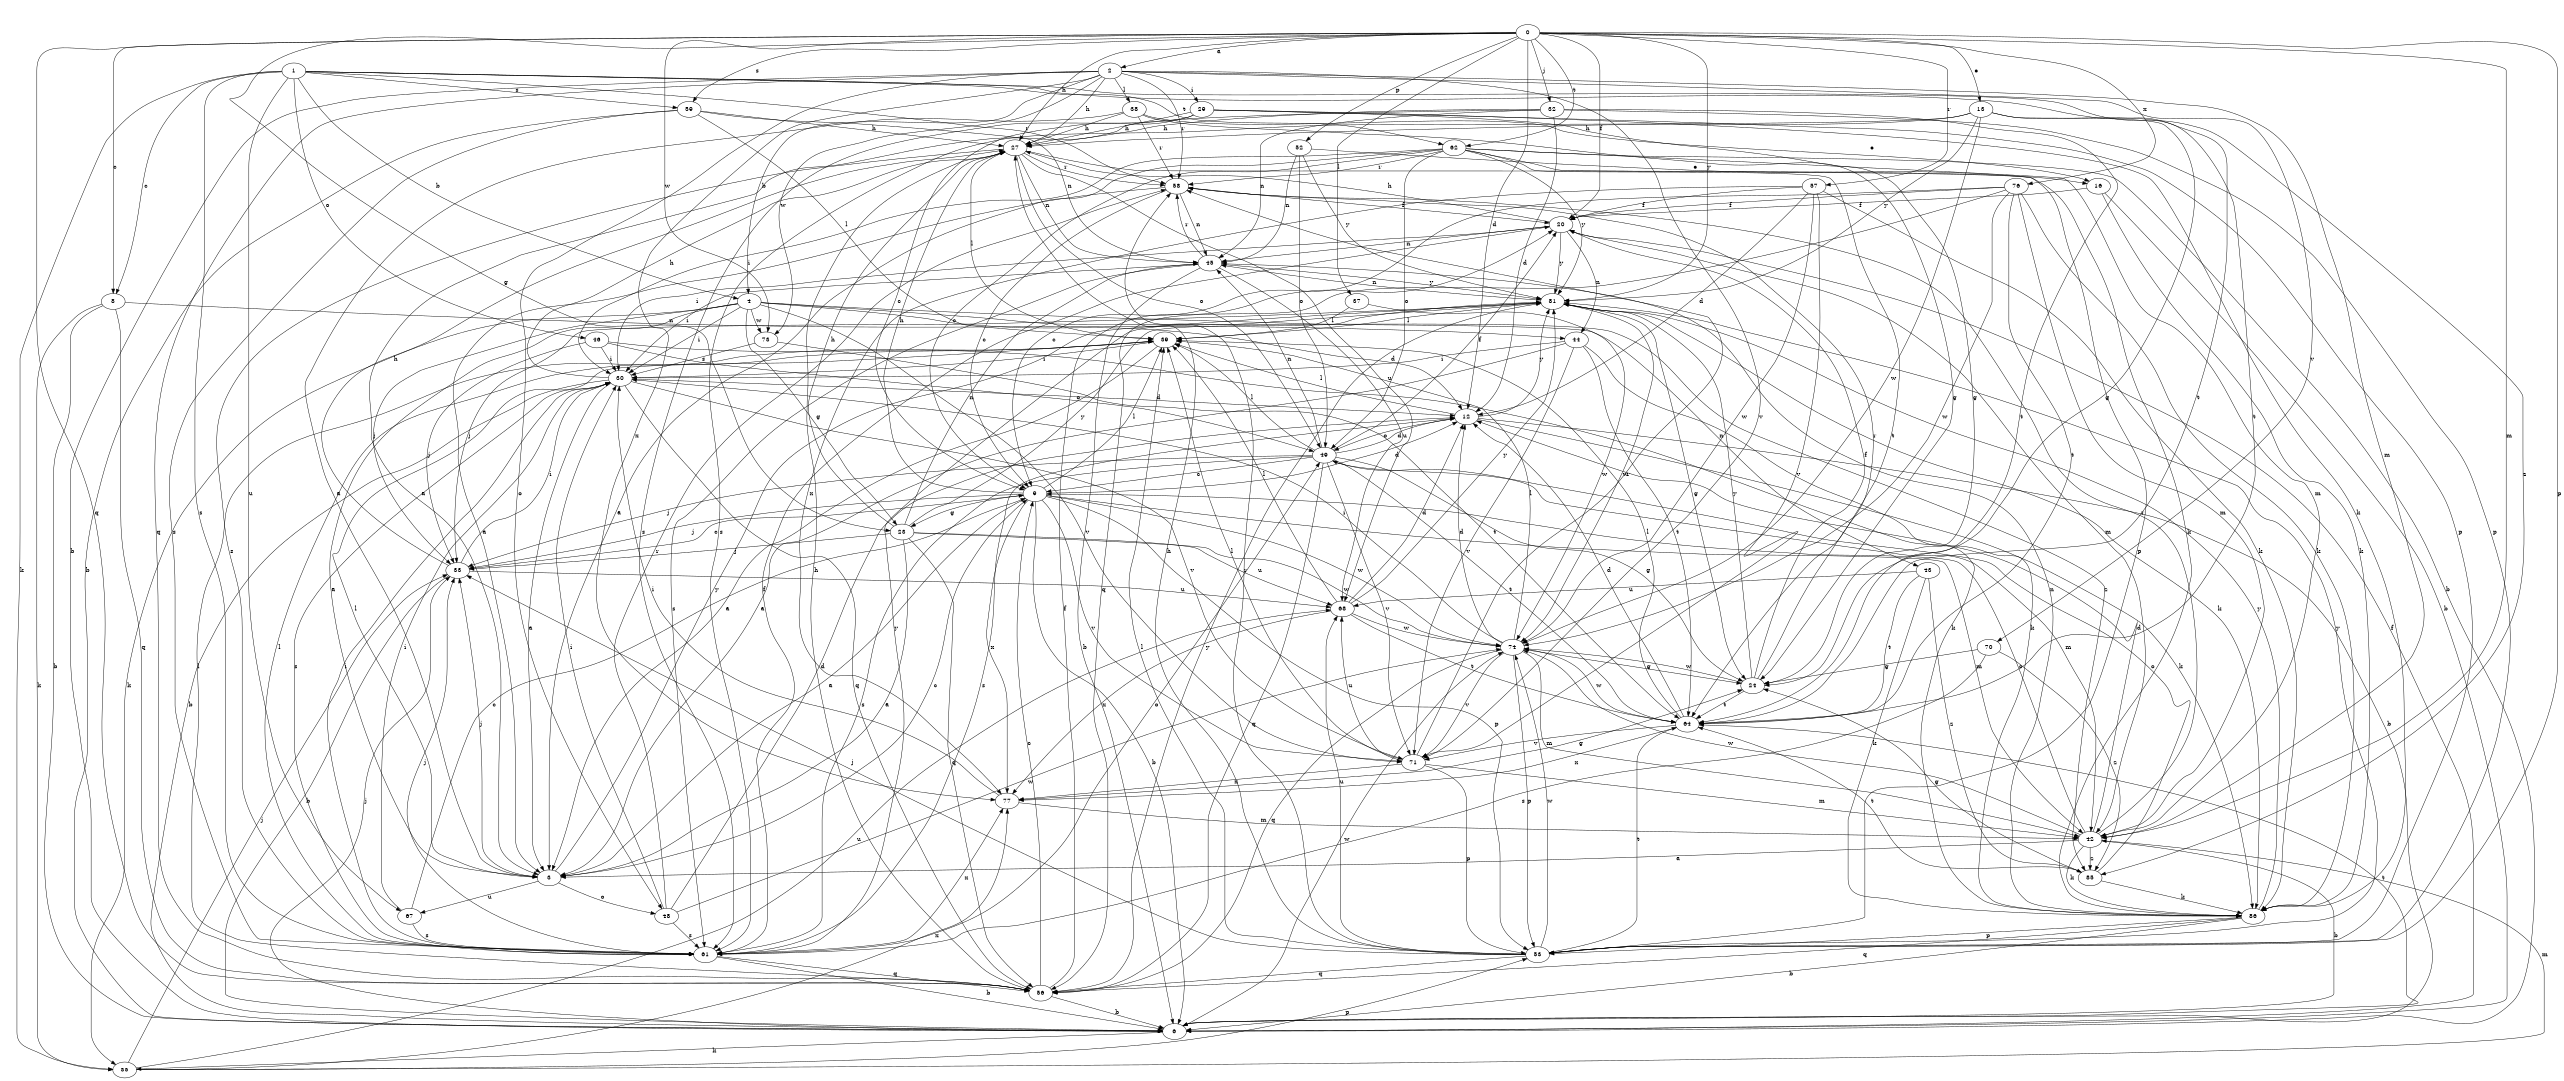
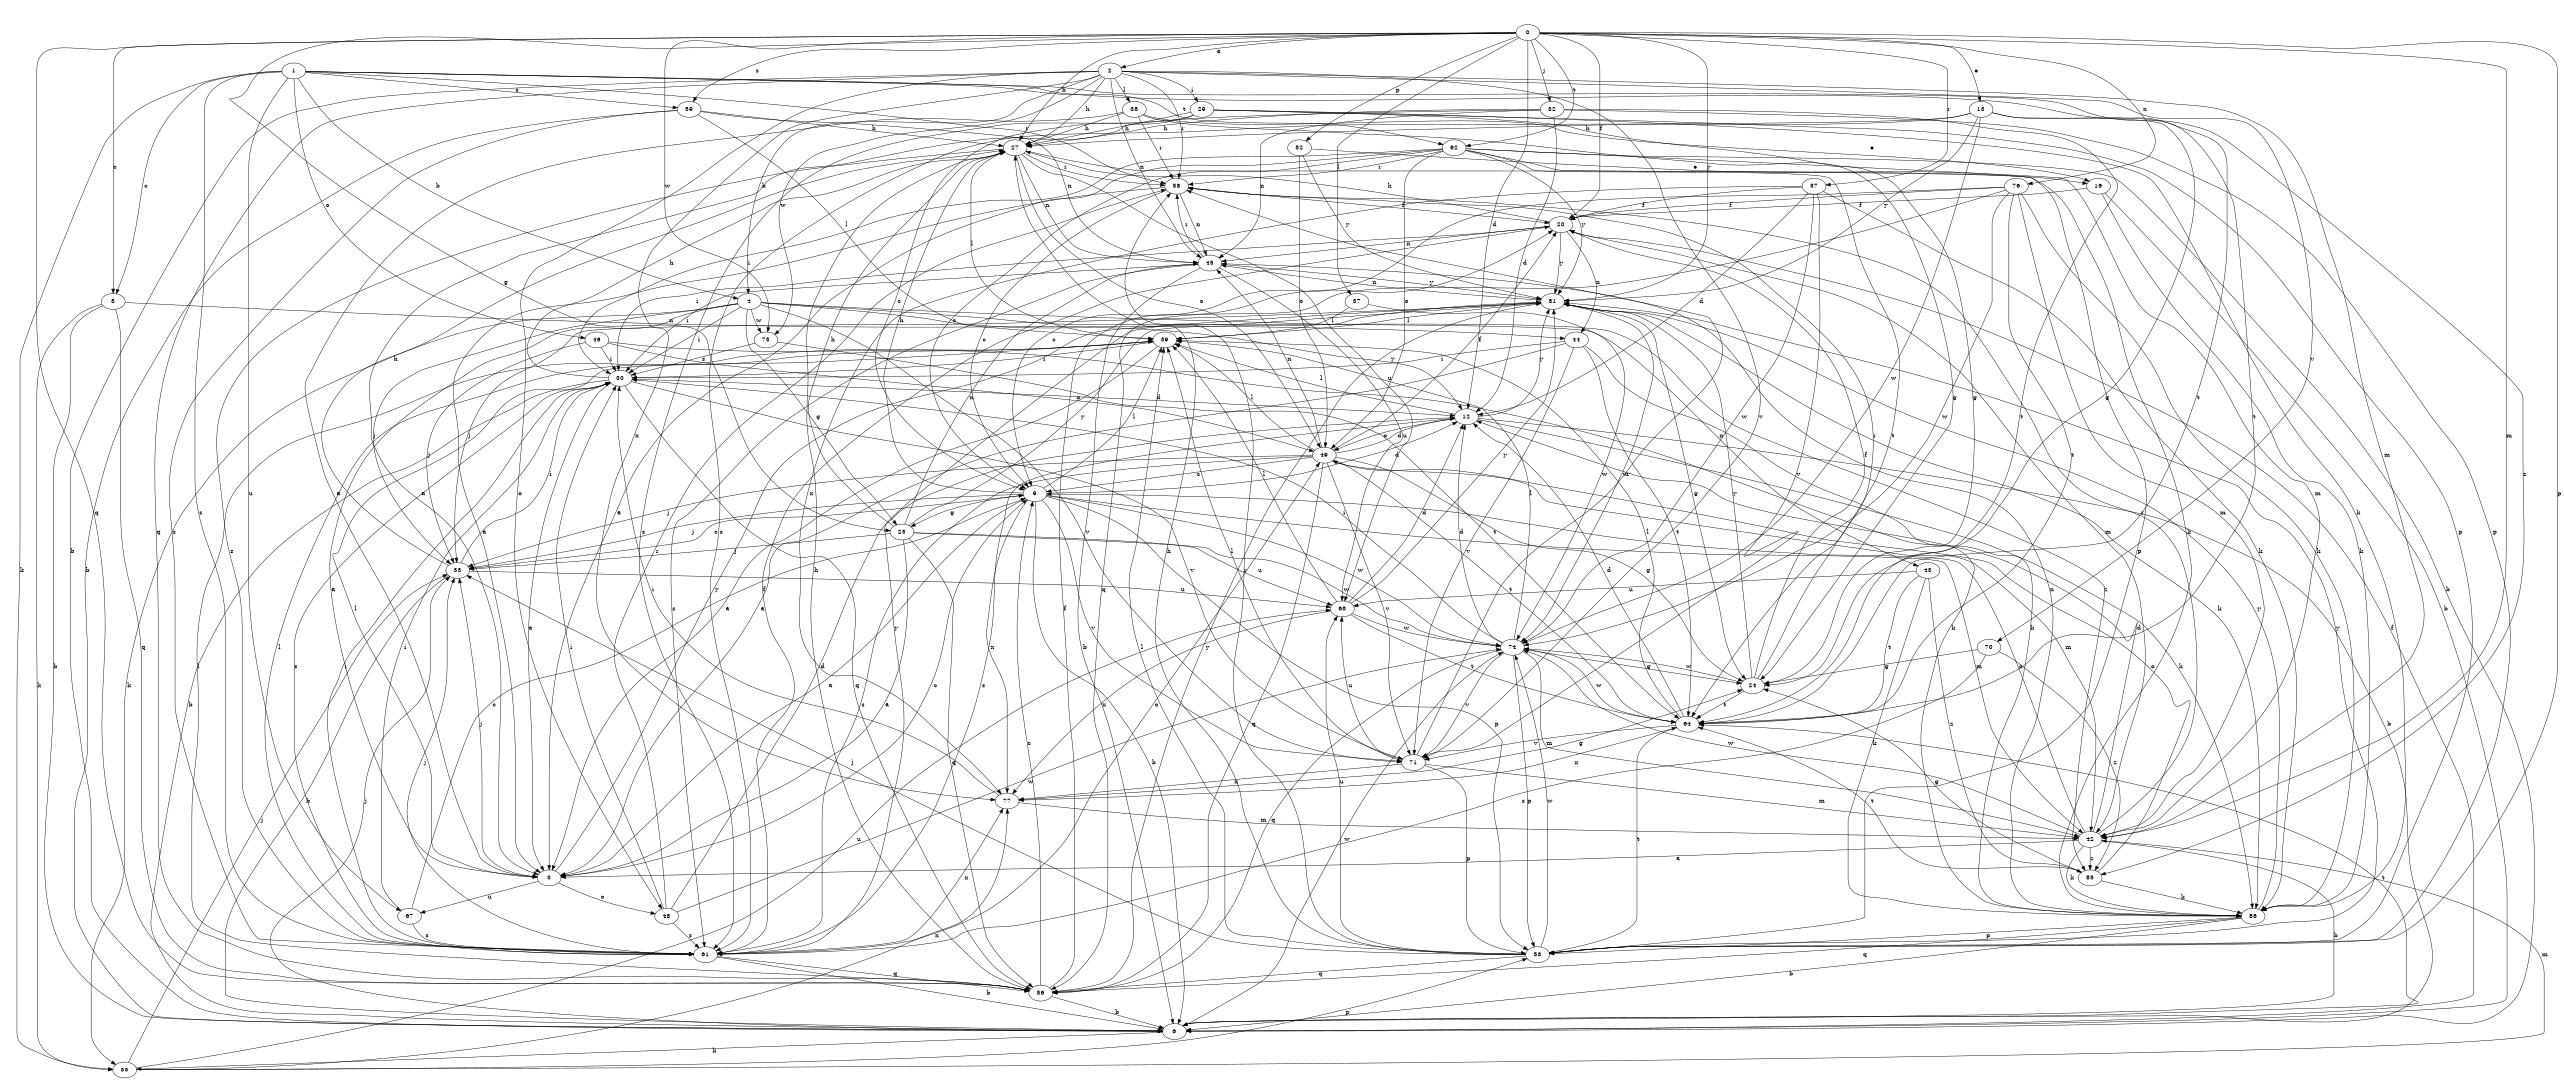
(1283, 217) -> (1135, 160)
(1393, 359) -> (1393, 359)
